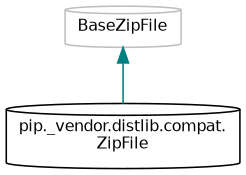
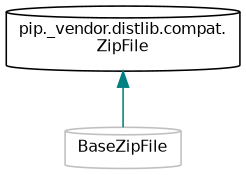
(123, 83) -> (123, 107)
